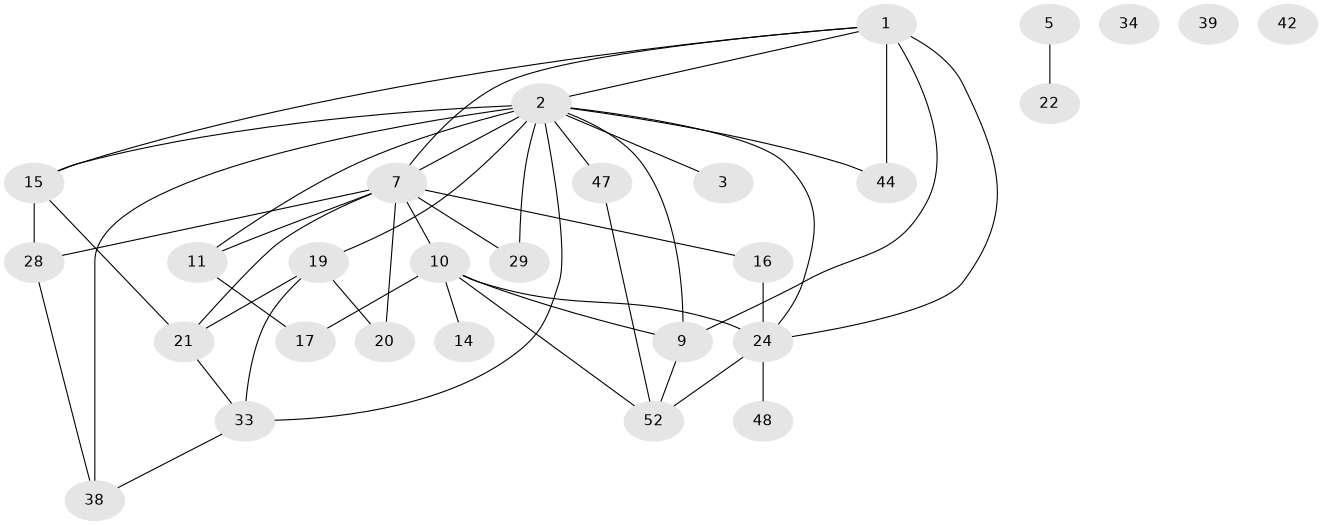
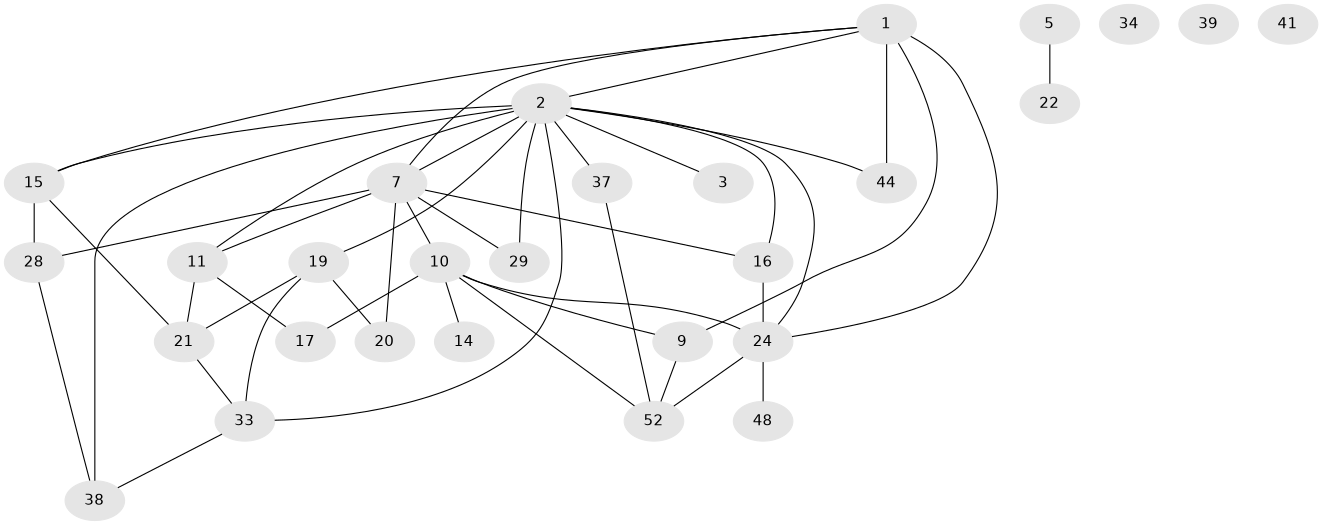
(1288, 24) -> (1288, 24)
(602, 183) -> (602, 183)
(660, 196) -> (744, 149)
(275, 246) -> (191, 302)
